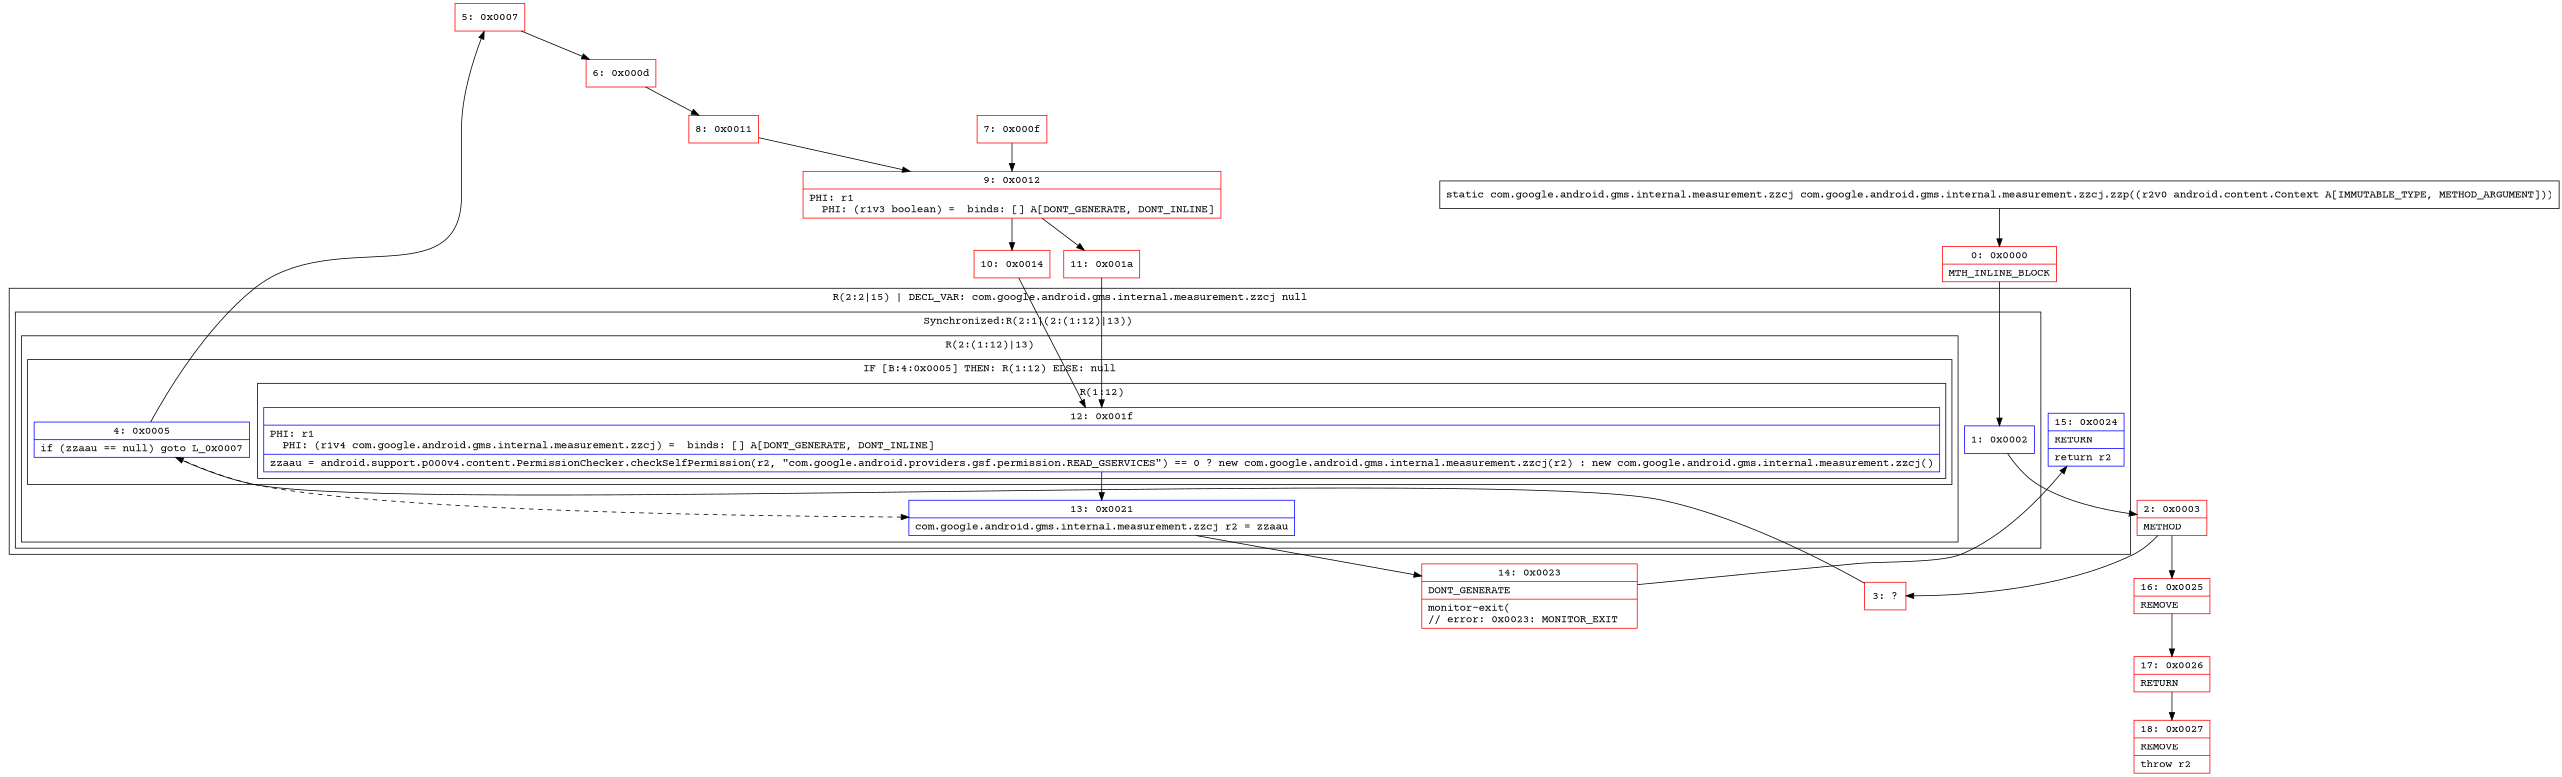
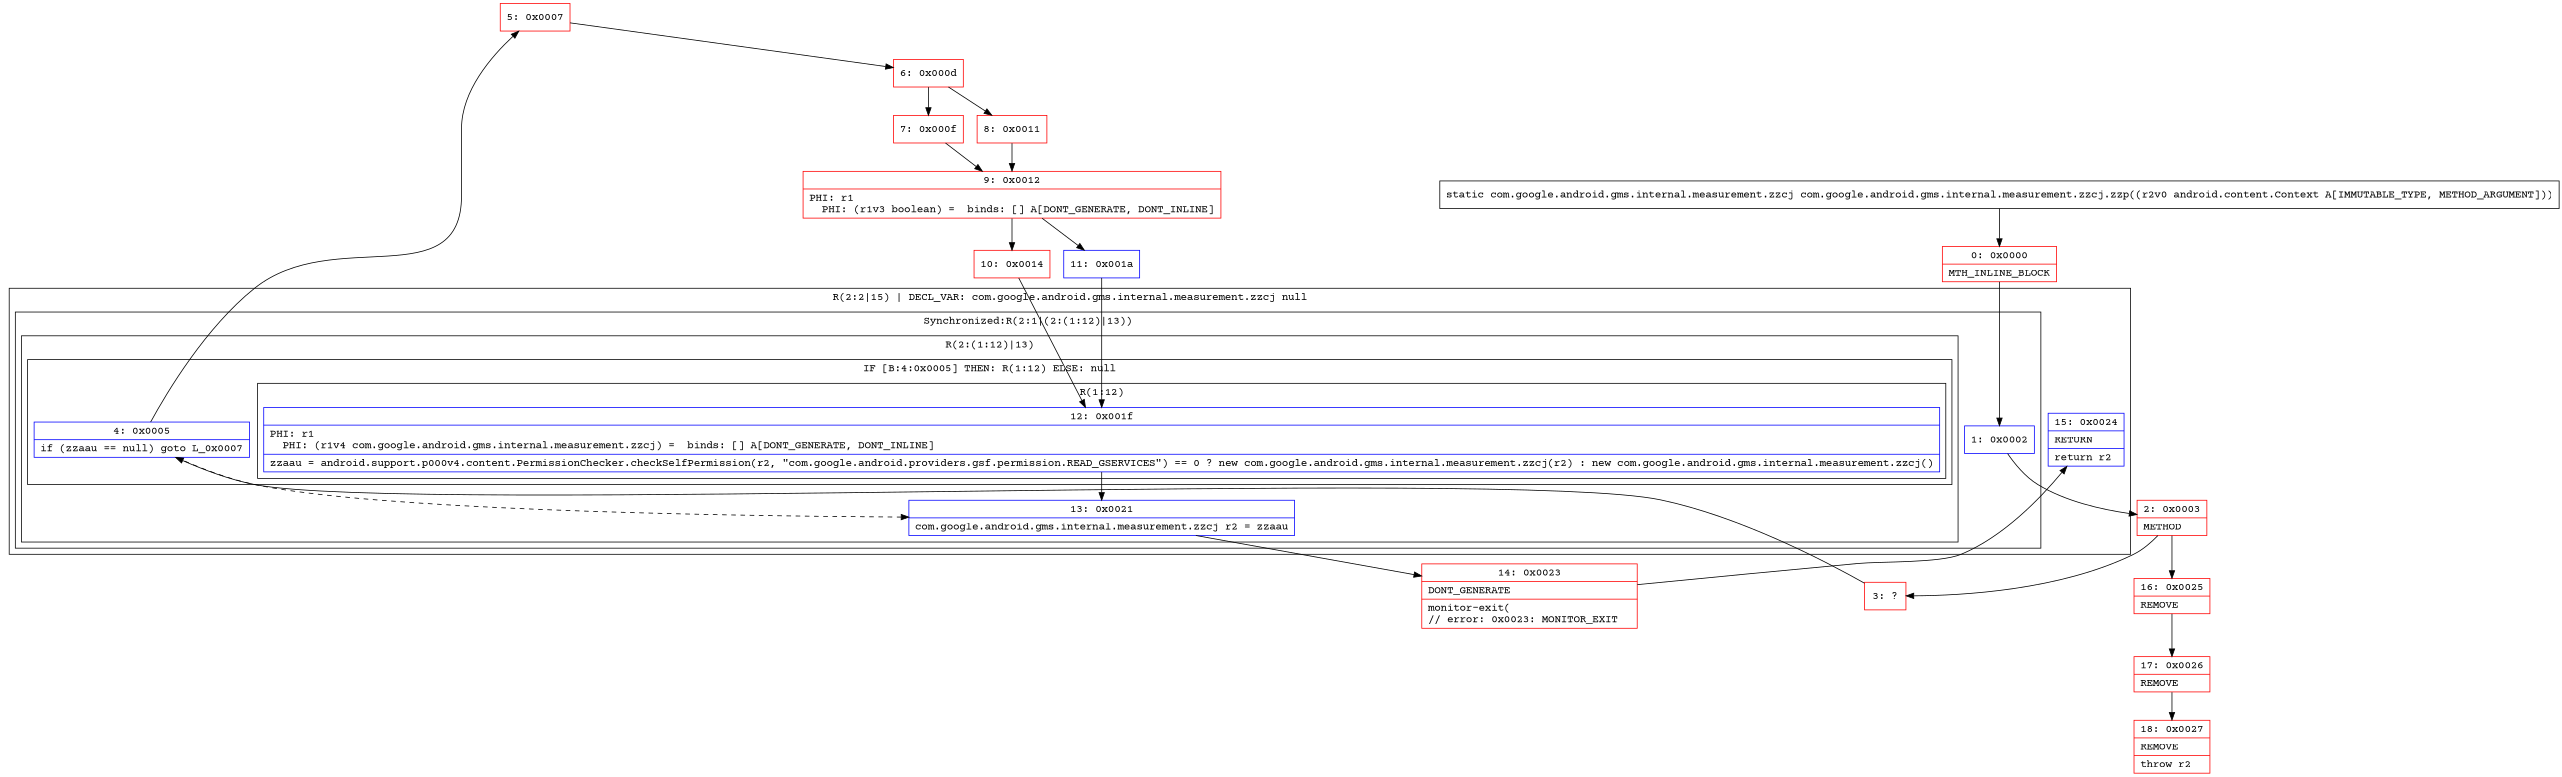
none -> (928, 97)
(1102, 264) -> (1102, 264)
(2159, 683) -> (2159, 683)
